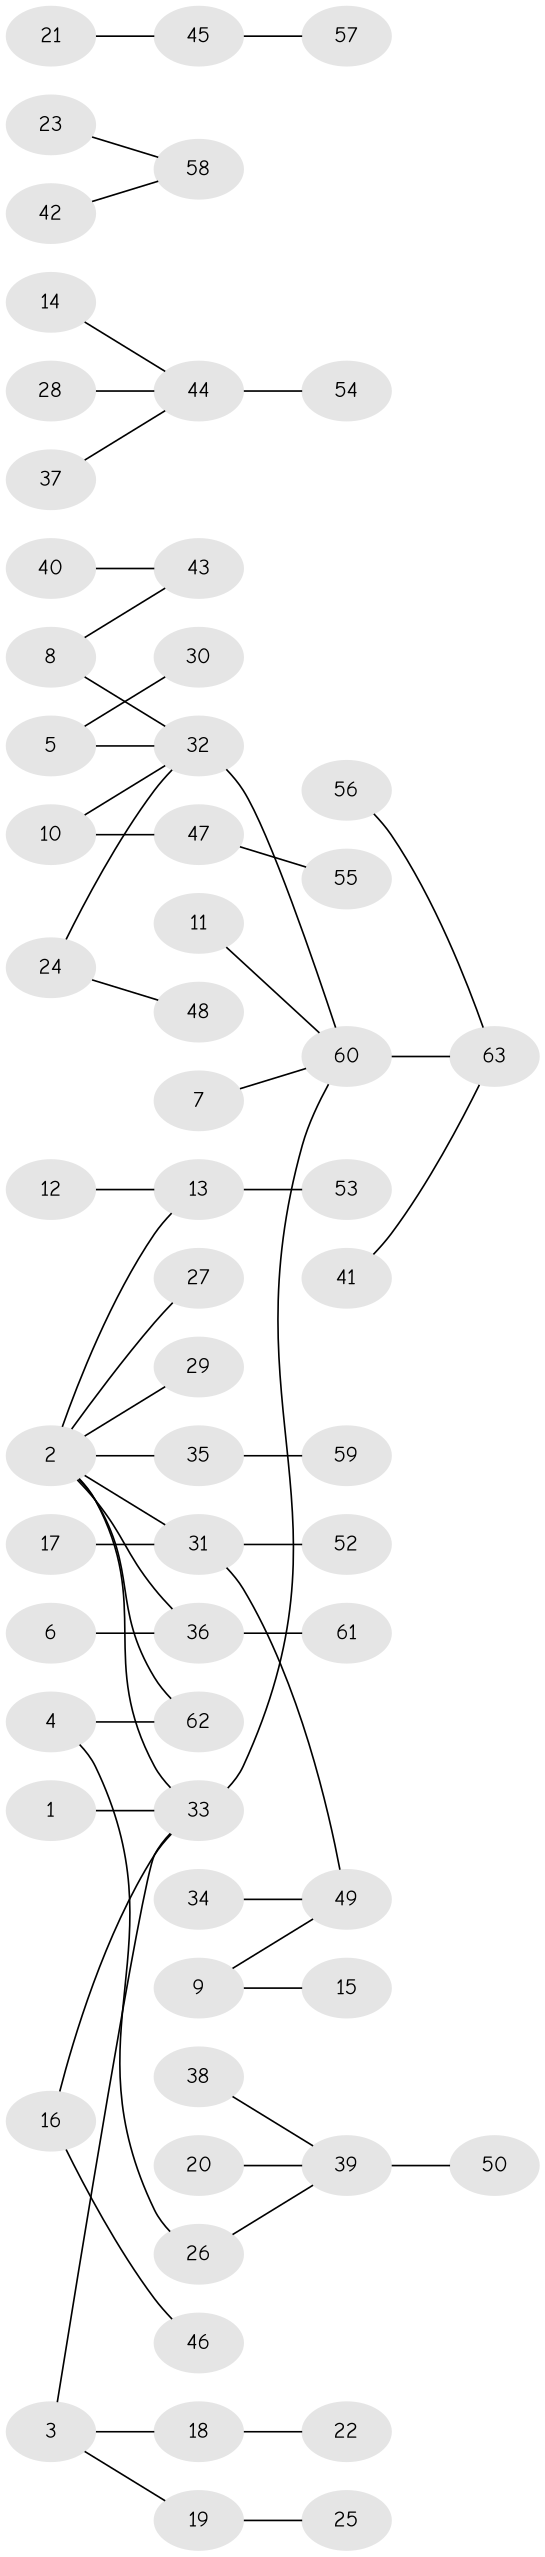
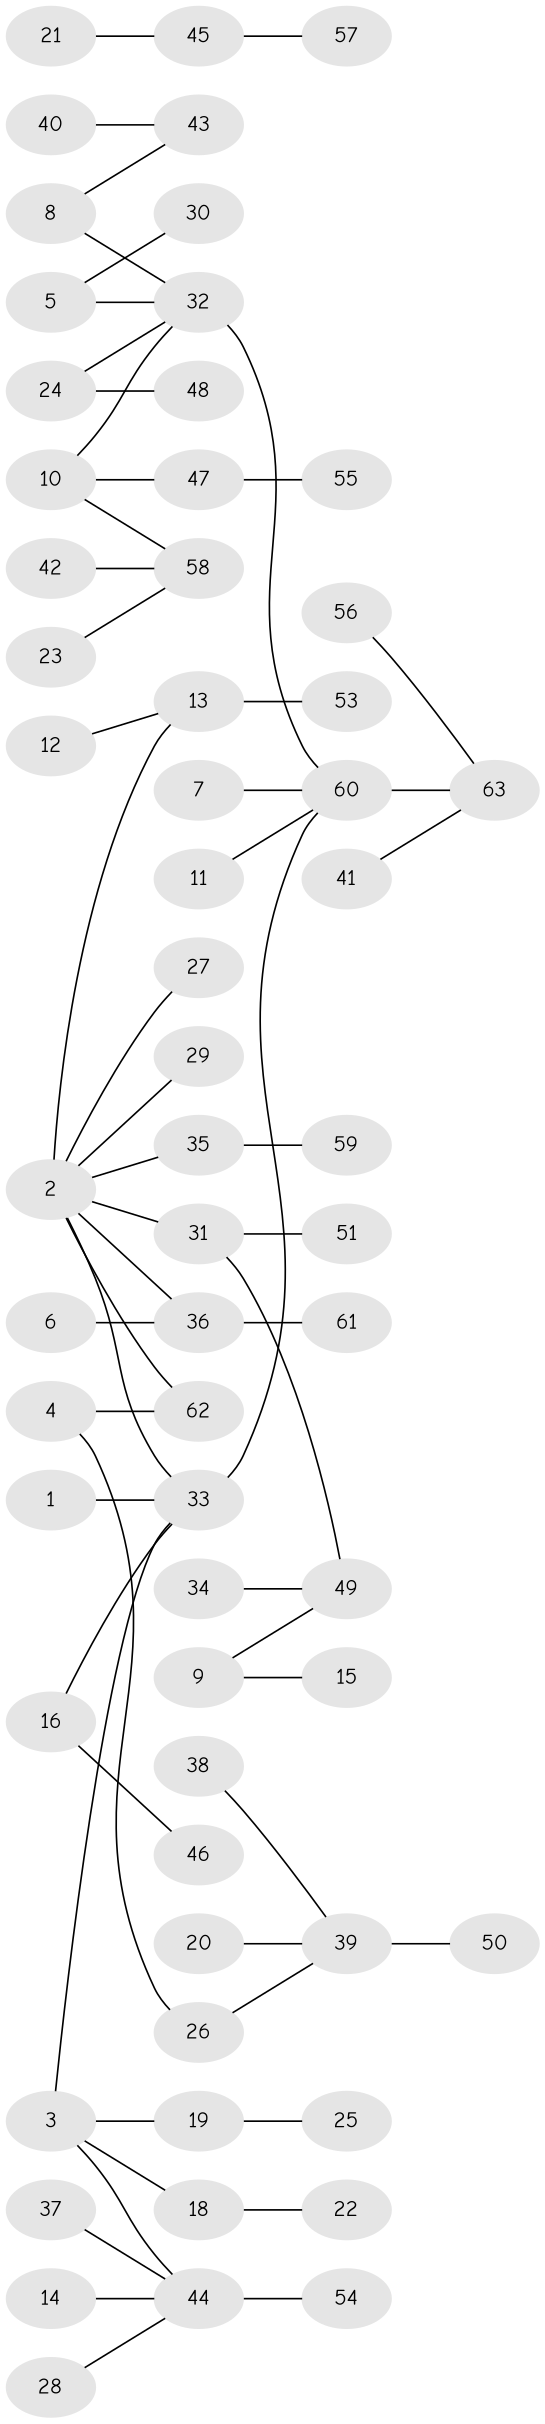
none -> (125, 524)
(51, 1544) -> none
(347, 1544) -> (347, 1234)
none -> (125, 2210)
